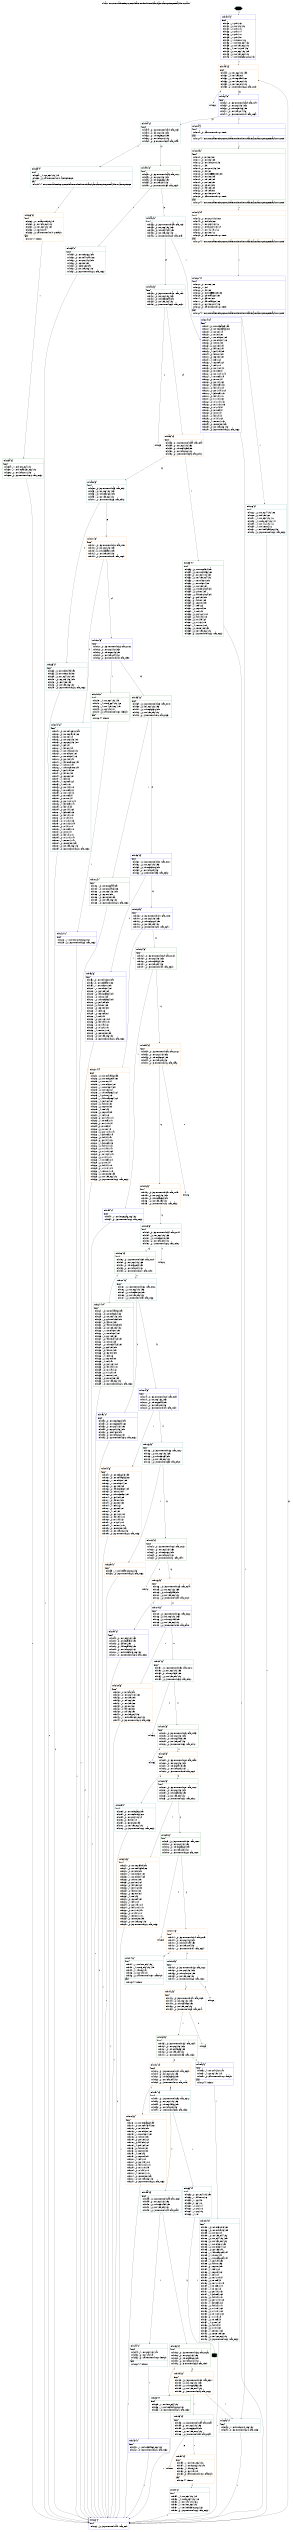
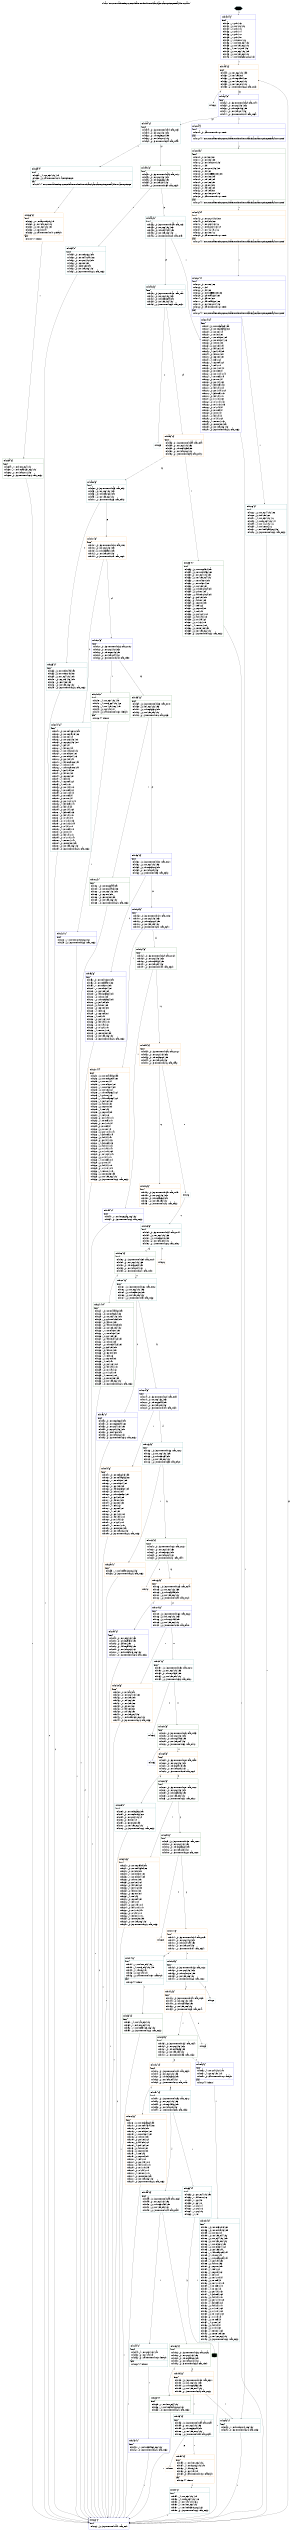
(160, 1215) -> (178, 1211)
none -> (142, 2024)
